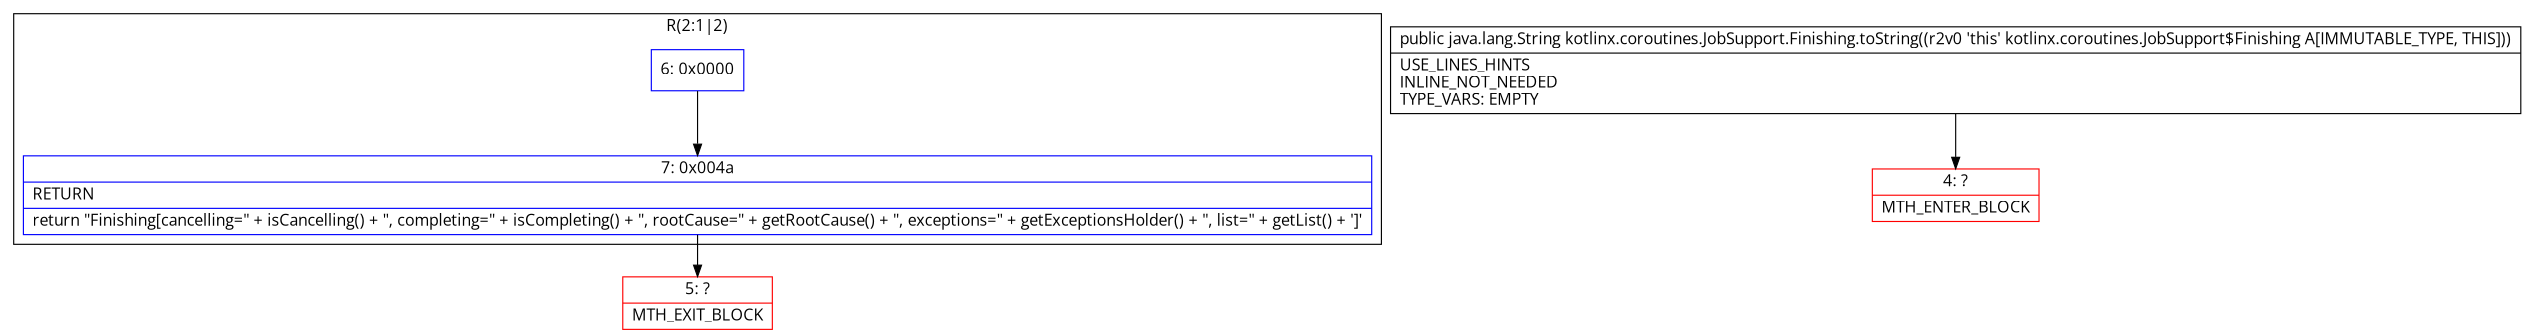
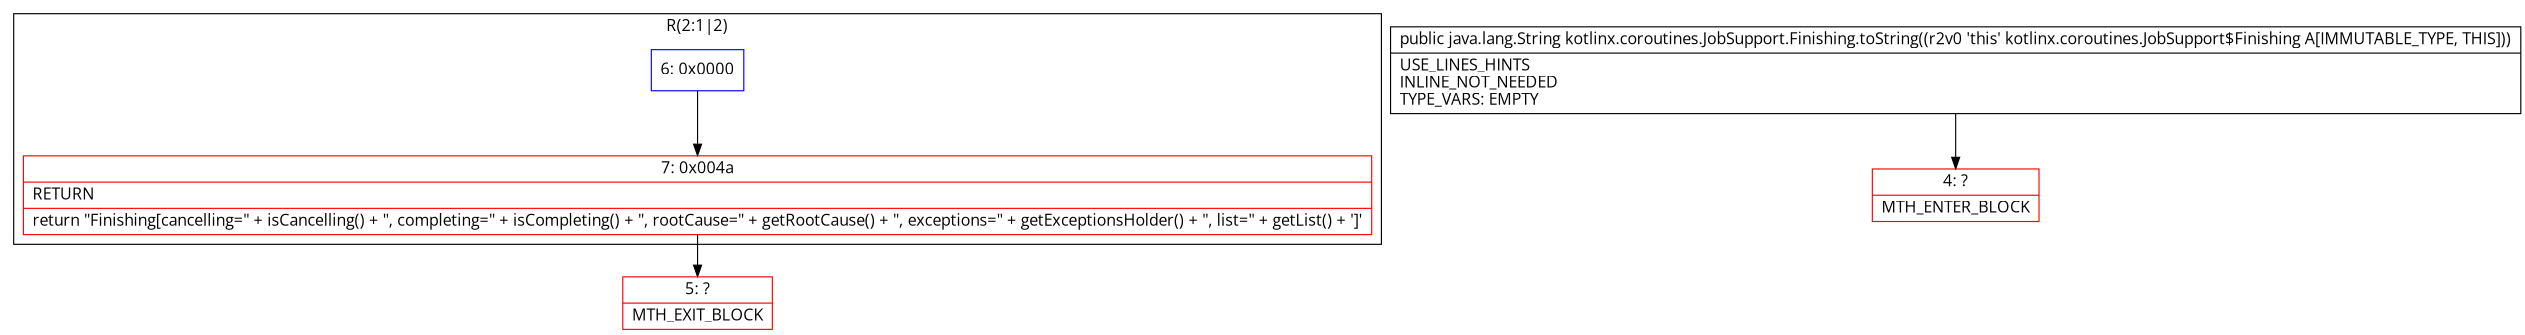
(698, 195) -> (698, 195)
